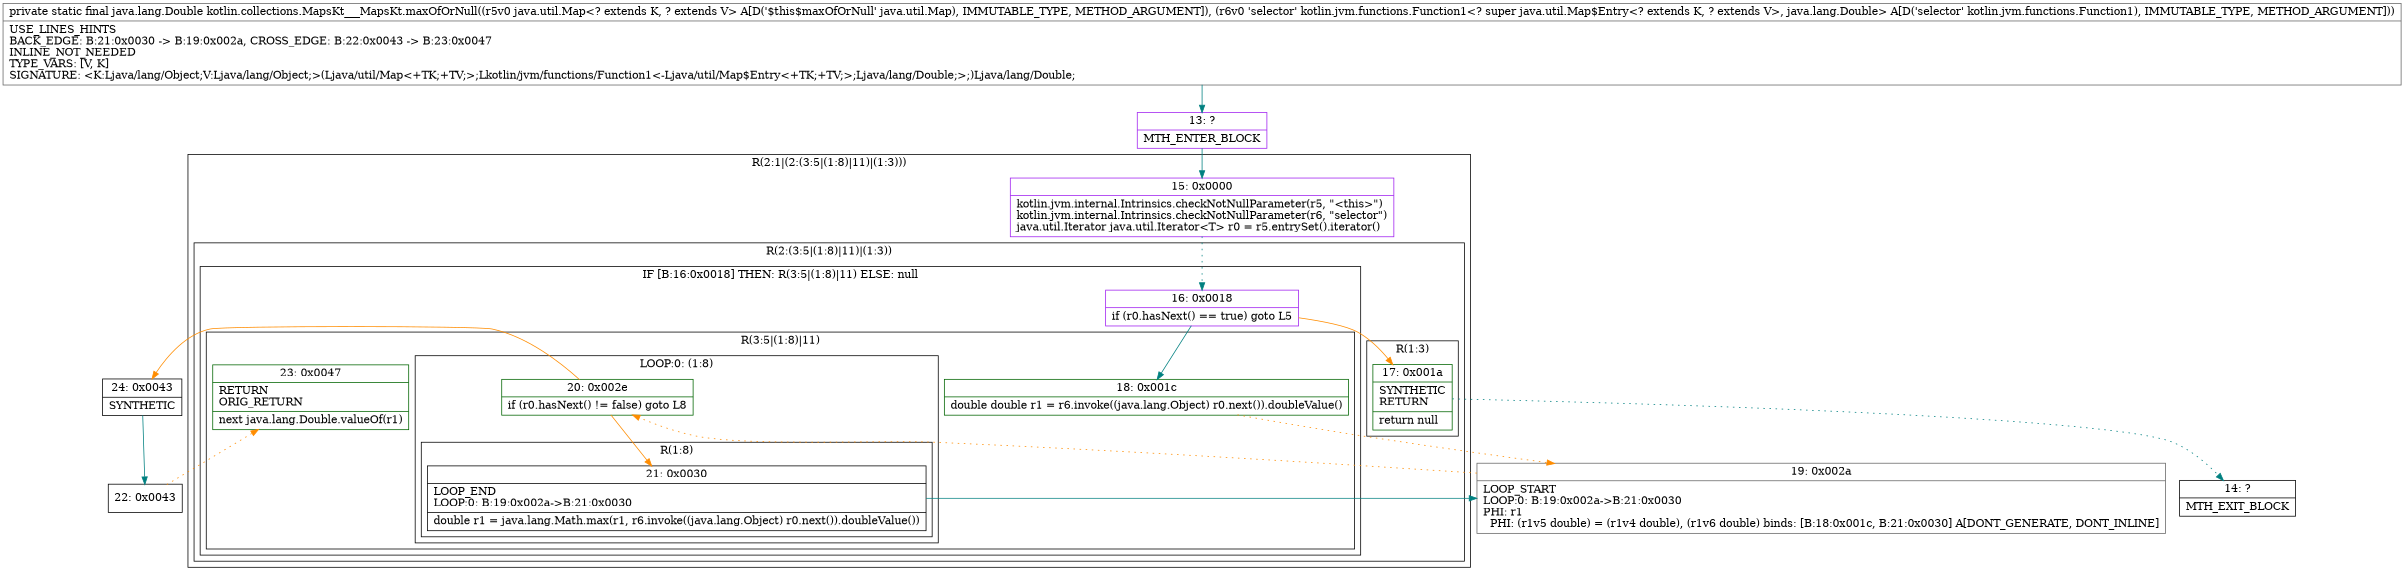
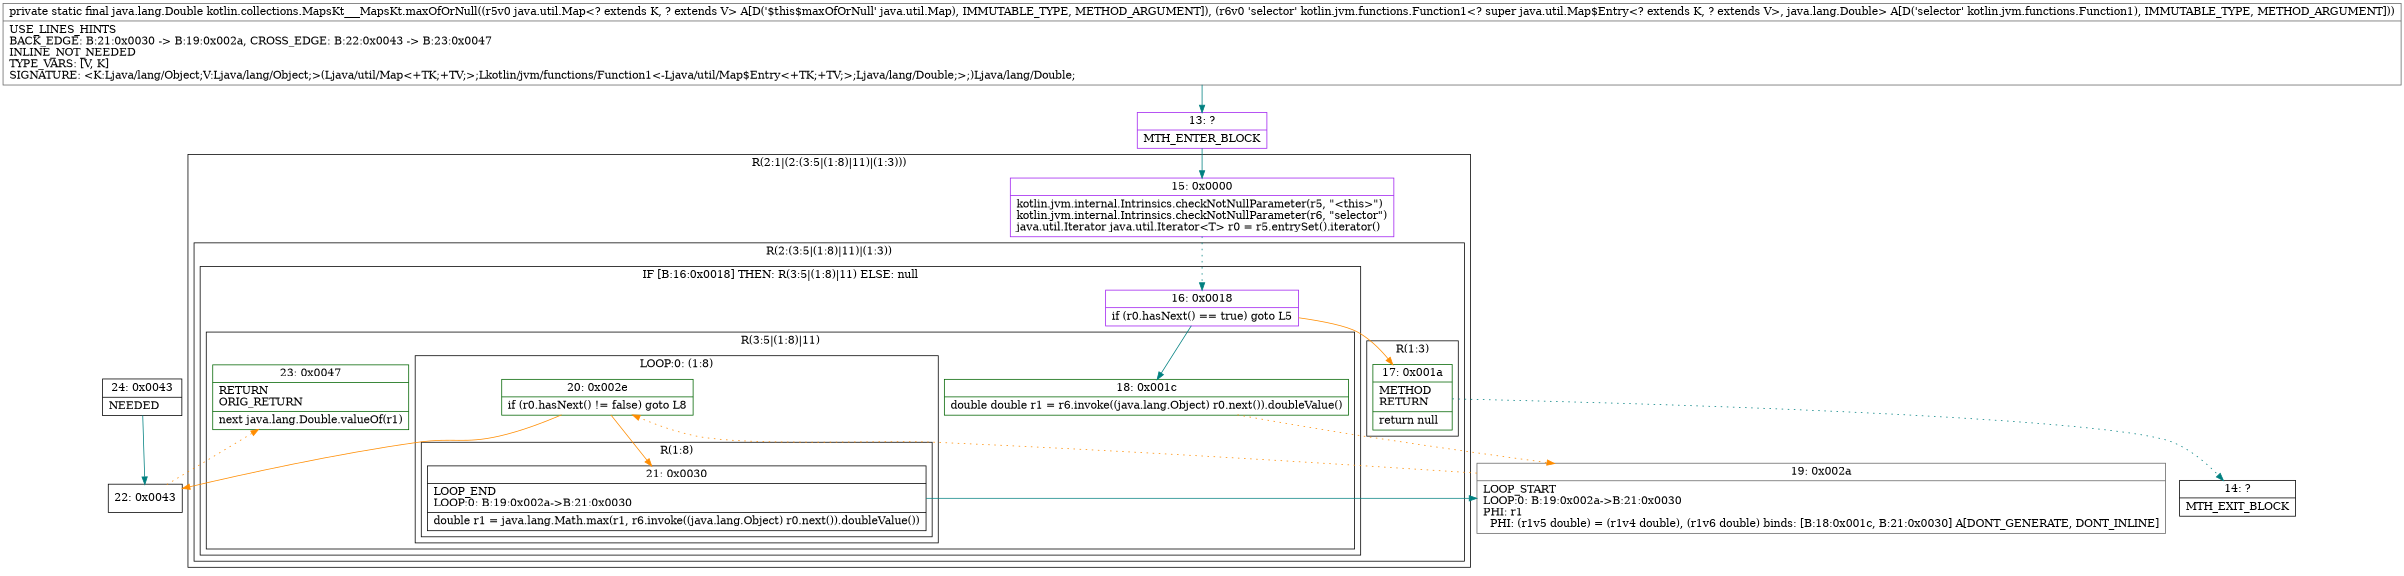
(367, 327) -> (376, 449)
(1413, 391) -> (1405, 391)
(142, 406) -> (134, 406)
